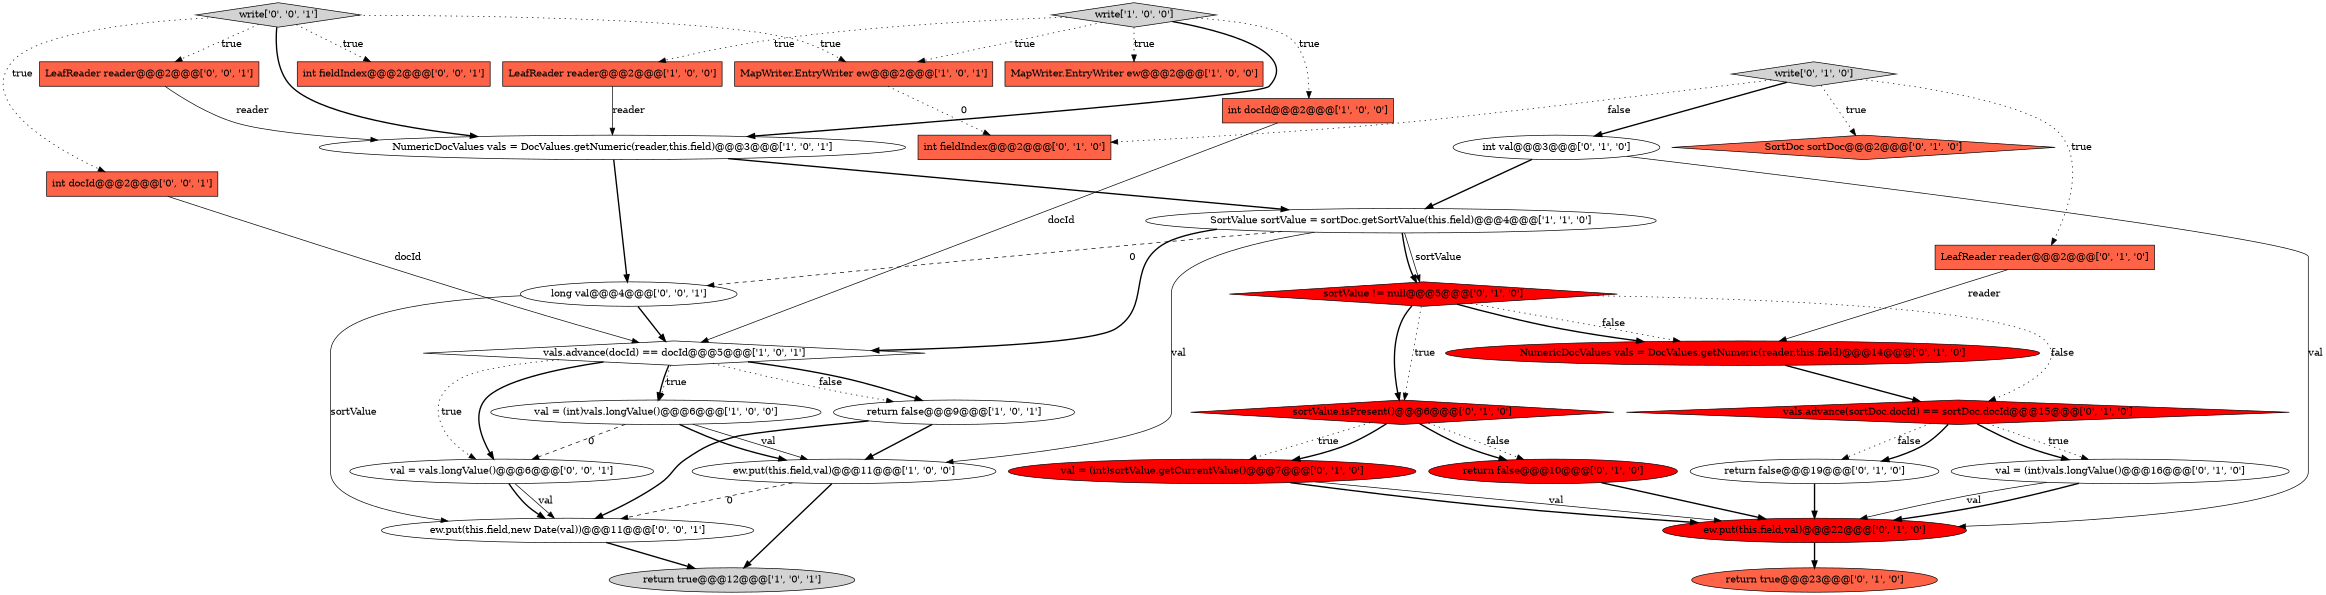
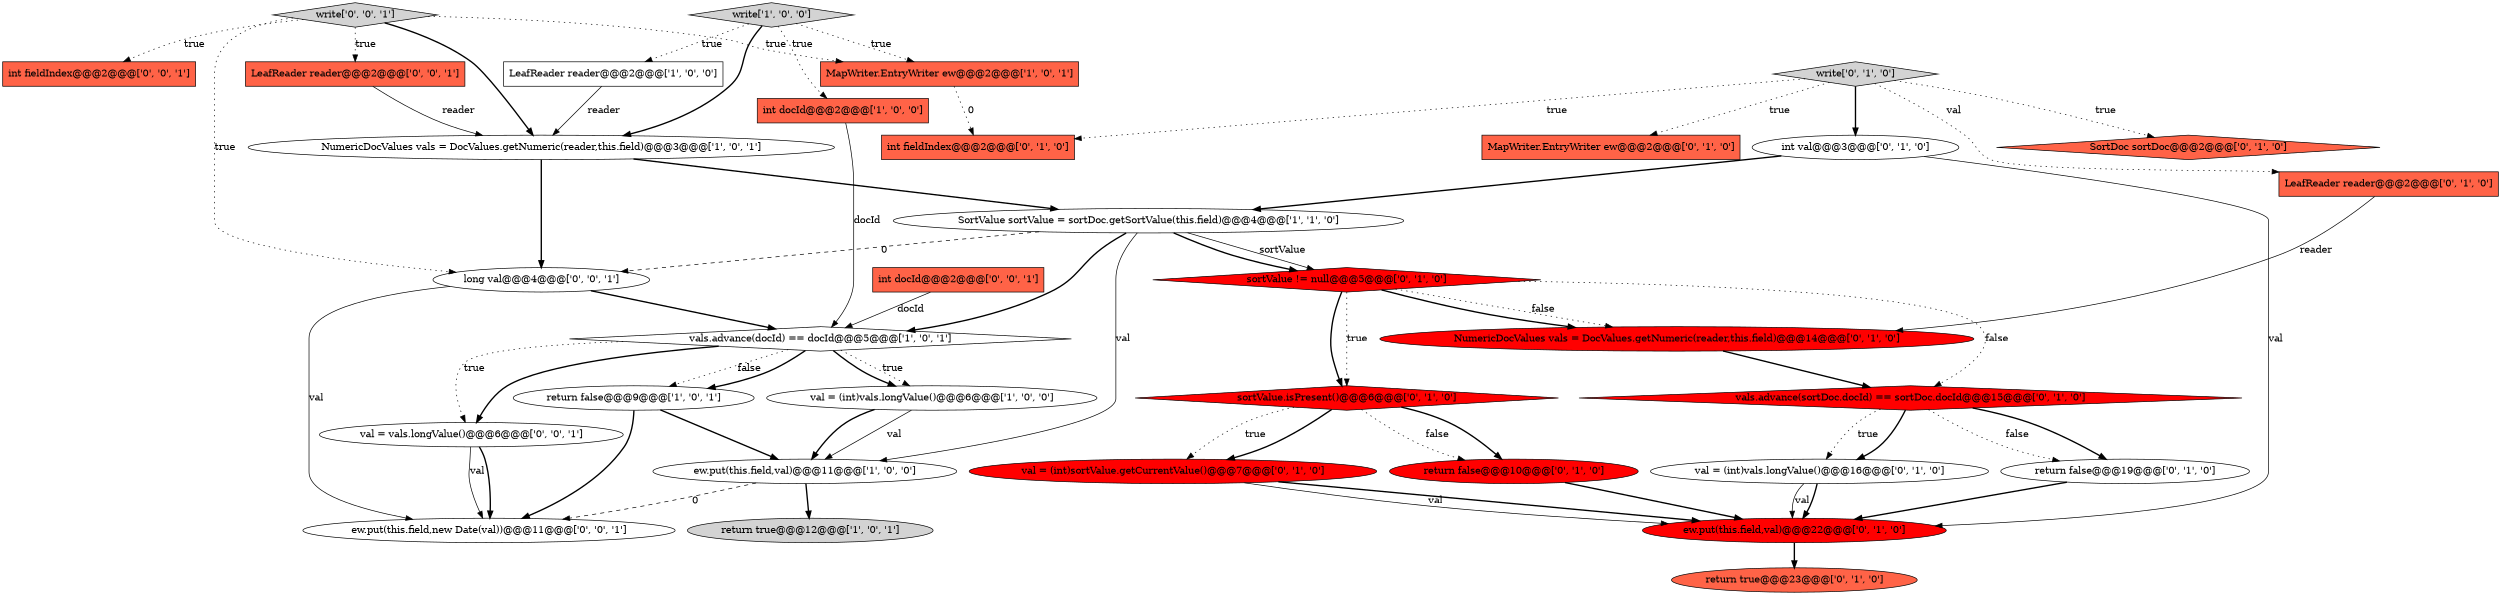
(34, 47) -> (215, 217)
(612, 74) -> (613, 74)
(1134, 74) -> none
(1619, 111) -> (1557, 111)
none -> (1611, 147)
(2082, 147) -> (1954, 111)
(354, 412) -> (316, 398)
(582, 441) -> none
(647, 554) -> none
